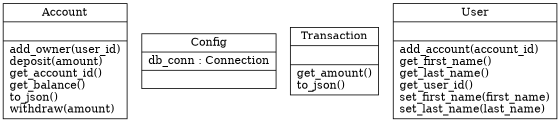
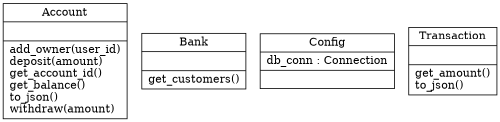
none -> (194, 61)
(475, 61) -> none
